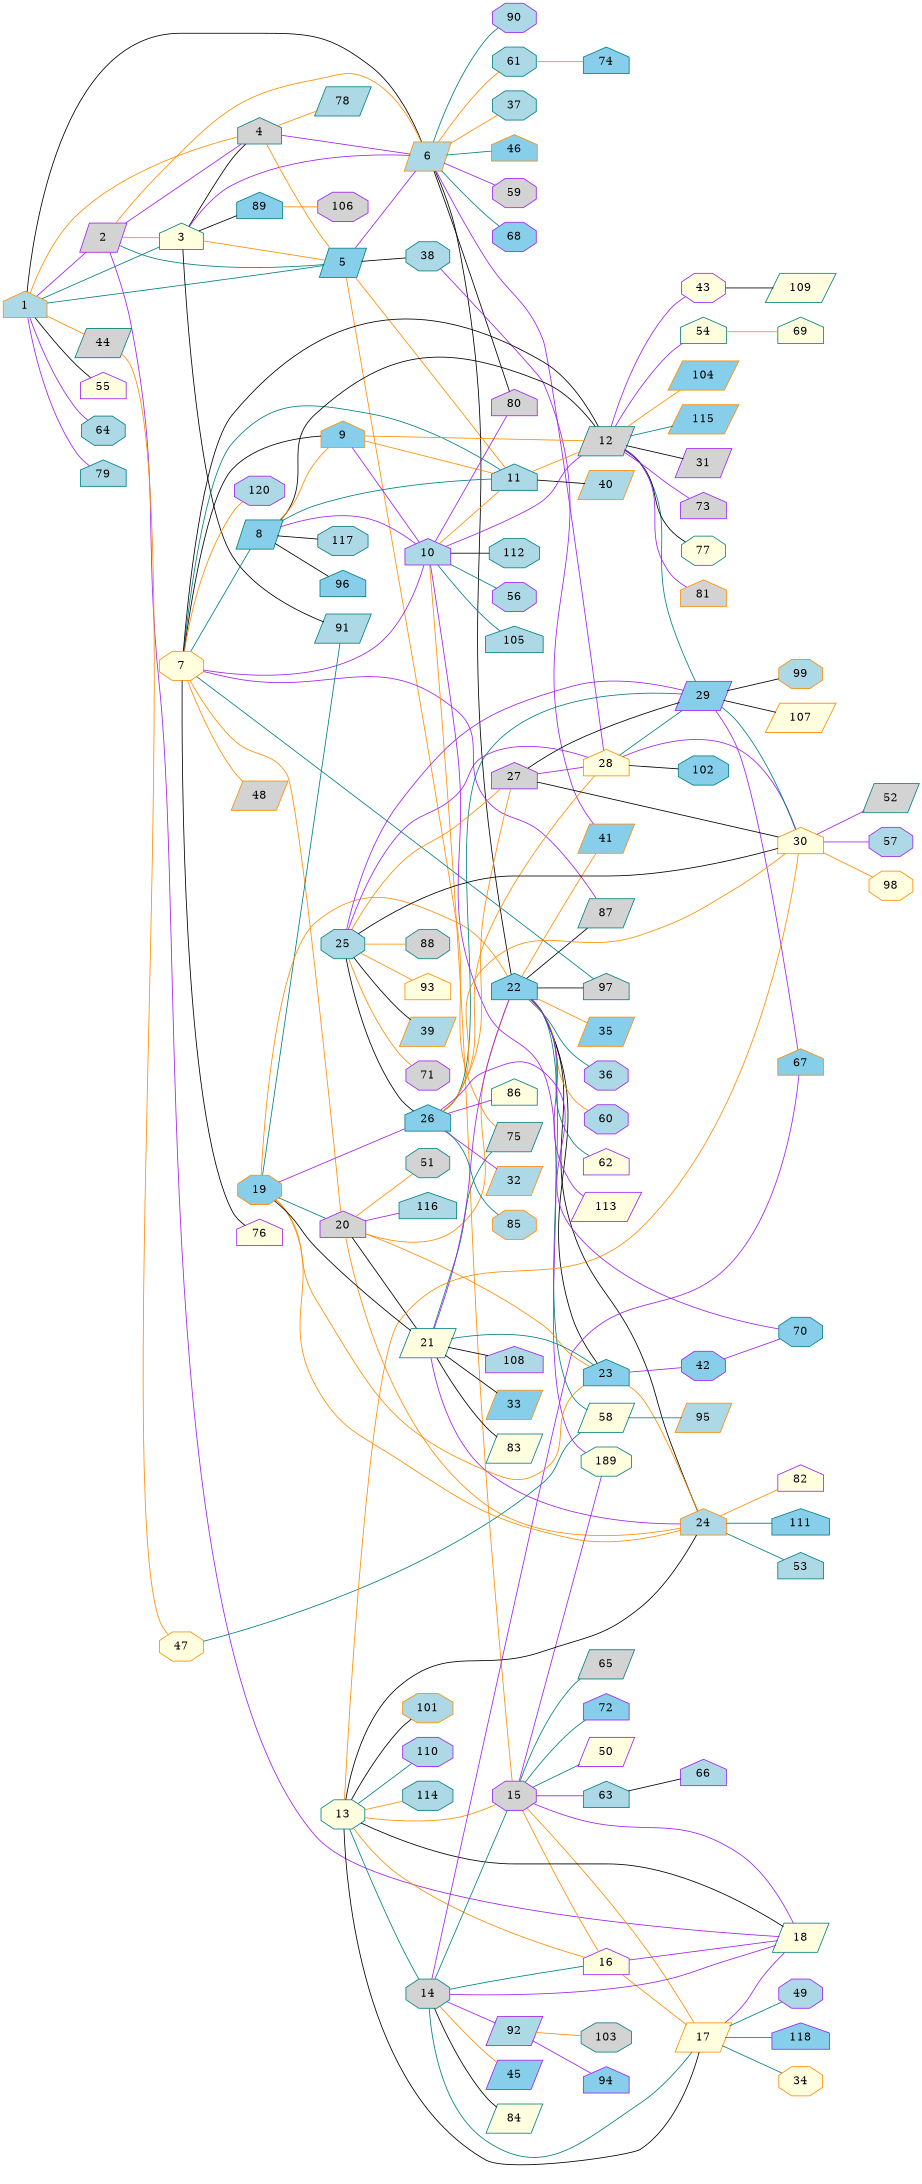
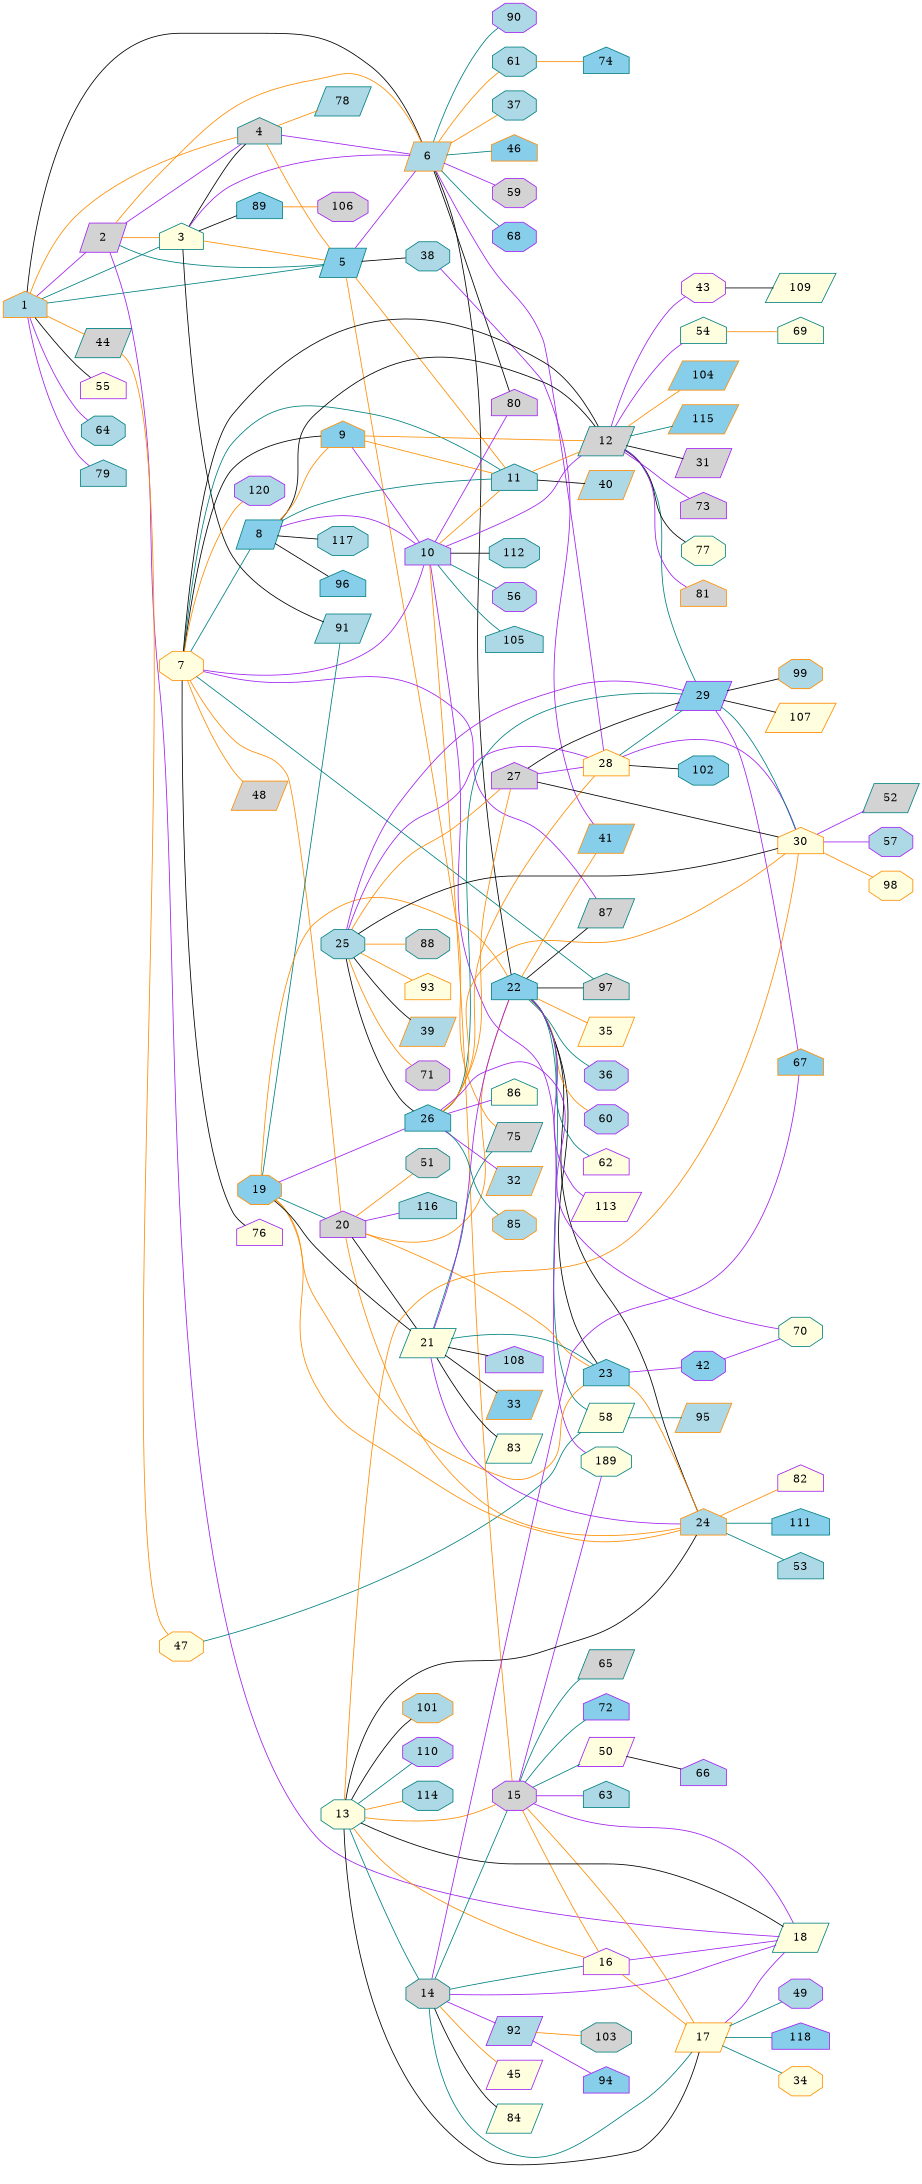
(606, 1032) -> (606, 1032)
(801, 1332) -> (801, 1332)
(655, 1785) -> (654, 1763)
(514, 2075) -> (514, 2075)
